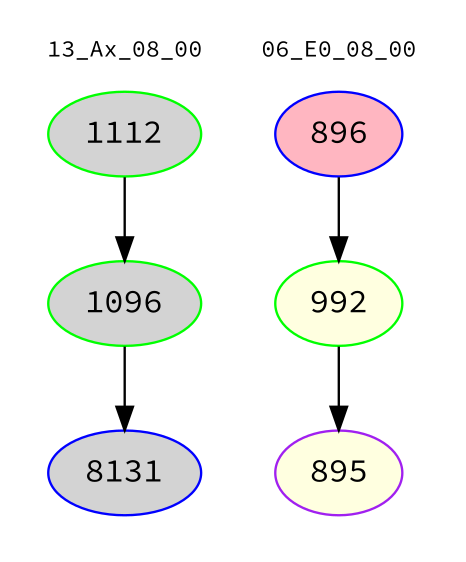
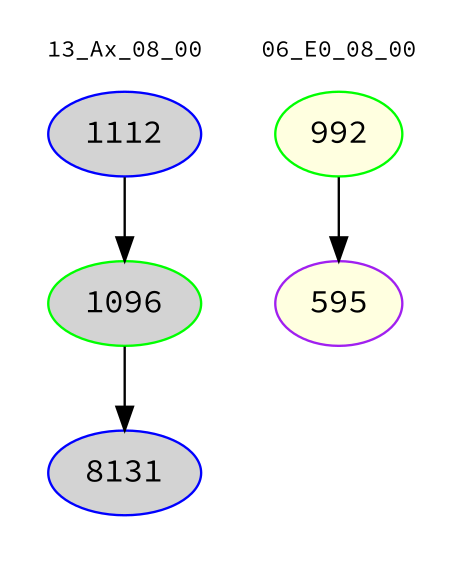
(125, 134) -> (125, 134)
(339, 134) -> none
(339, 473) -> (339, 304)
